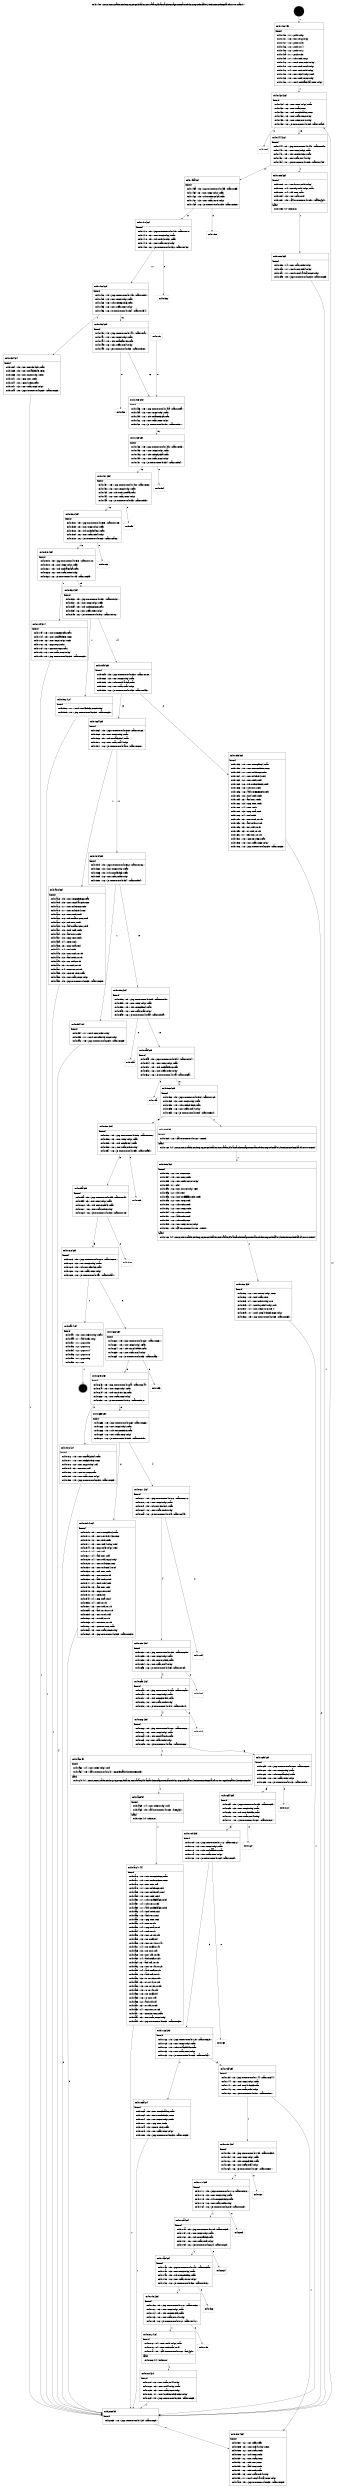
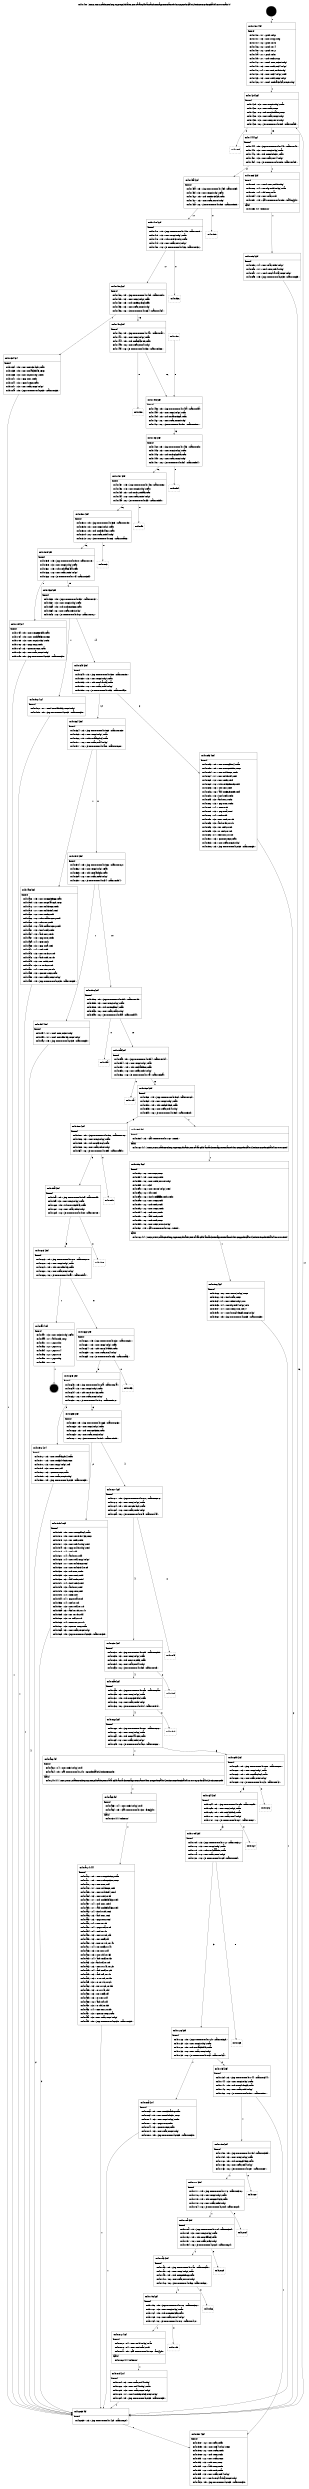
(326, 1369) -> (299, 1369)
